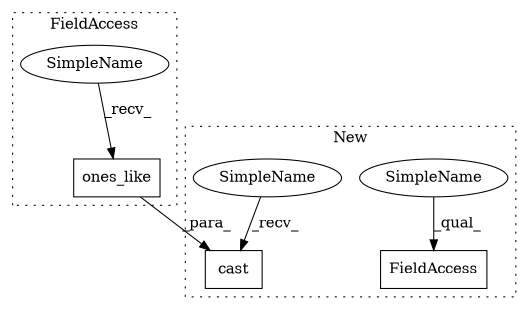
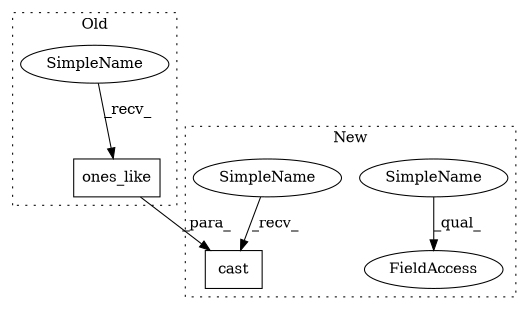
(95, 25) -> (95, 25)
(434, 270) -> (434, 270)
